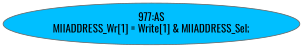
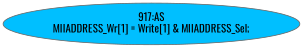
(151, 24) -> (151, 24)
